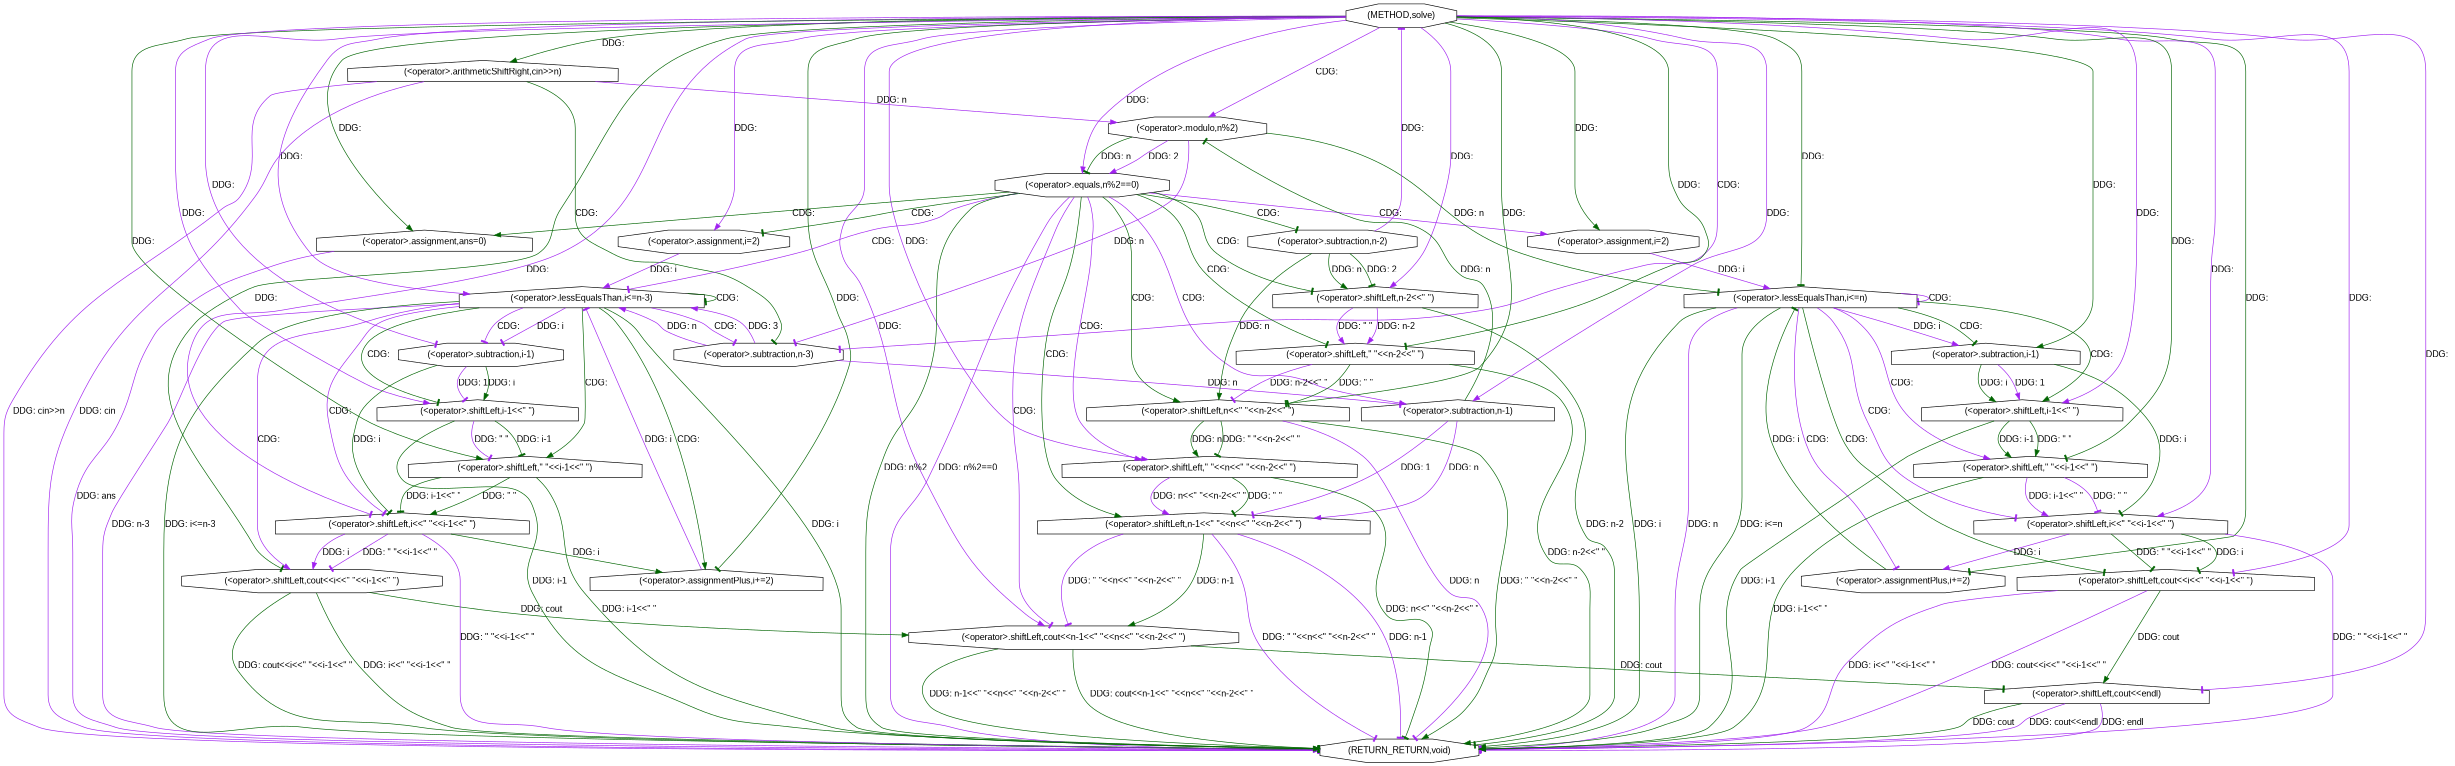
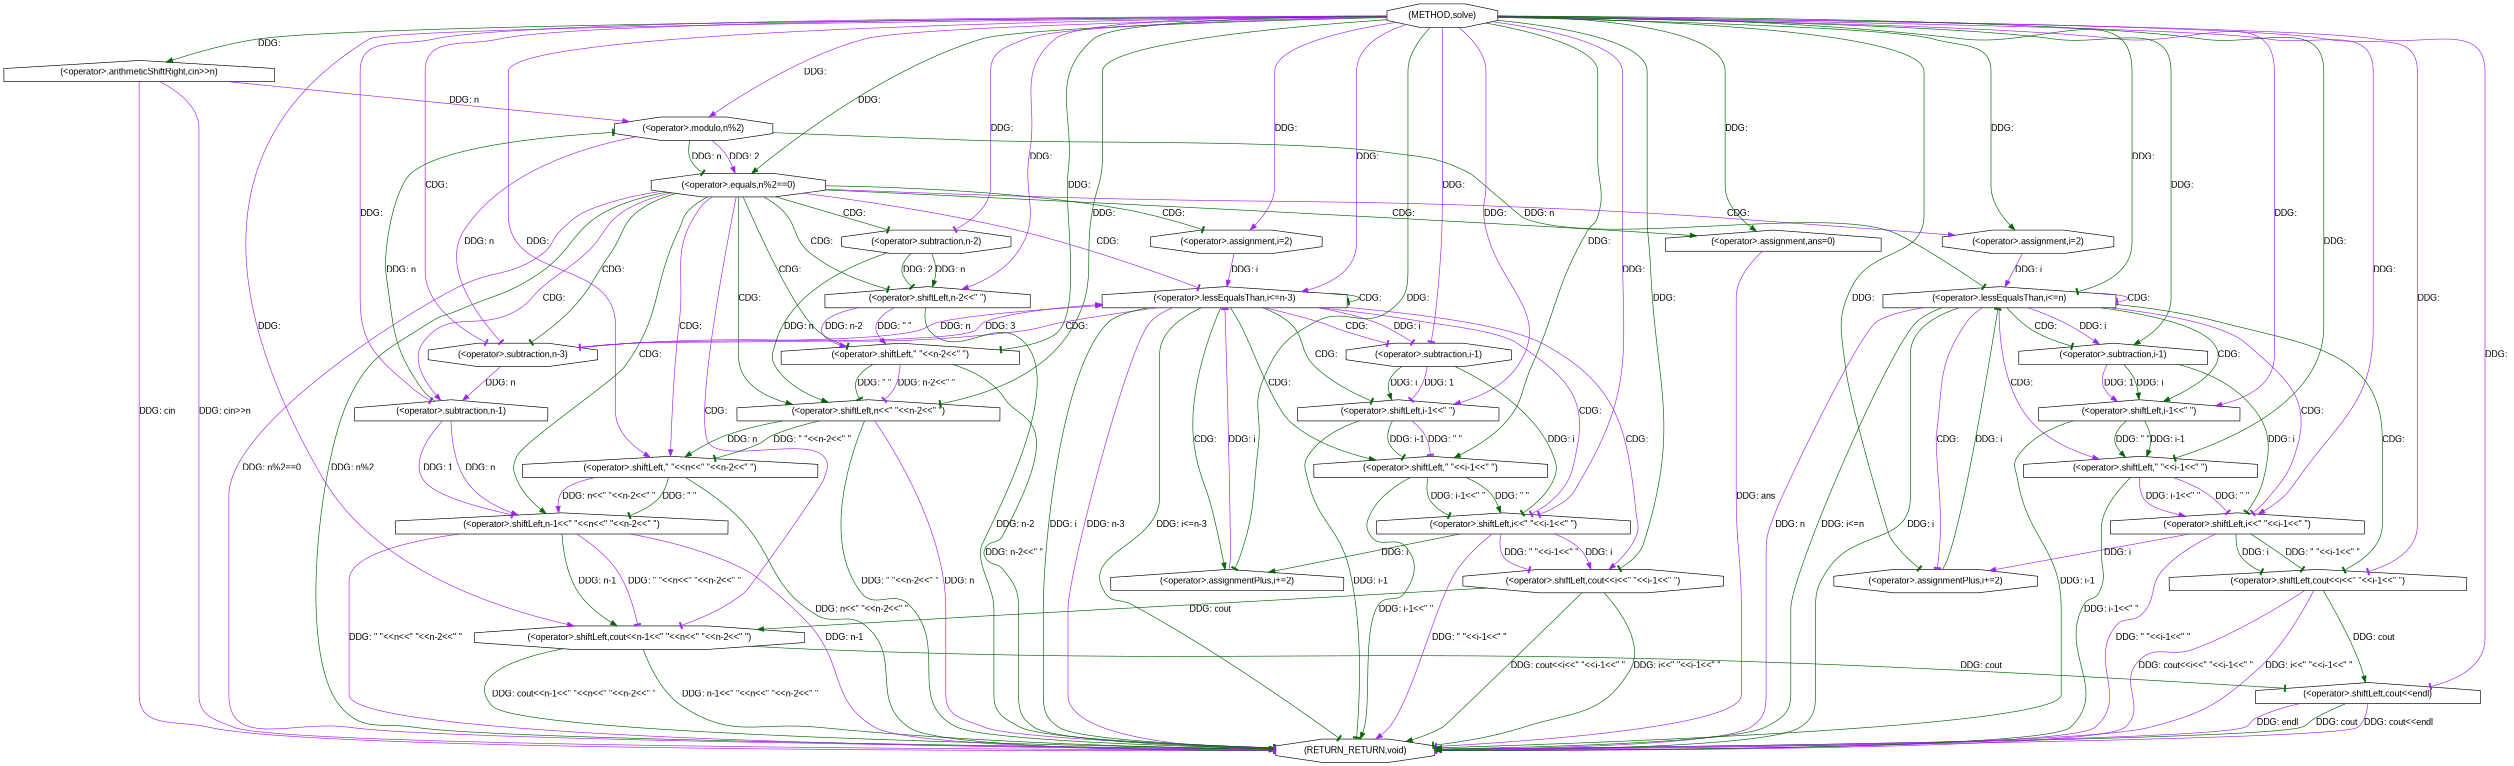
(1191, 59) -> (1037, 32)
(1328, 72) -> (817, 72)
(1401, 137) -> (1036, 36)
(1767, 153) -> (443, 38)
(610, 252) -> (603, 264)
(1118, 380) -> (484, 381)
